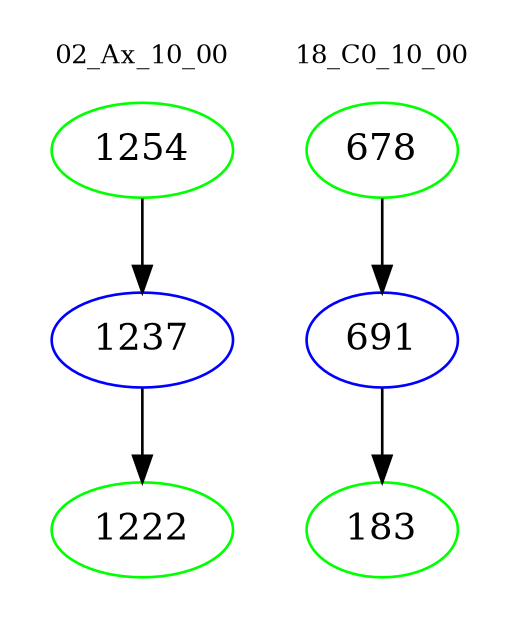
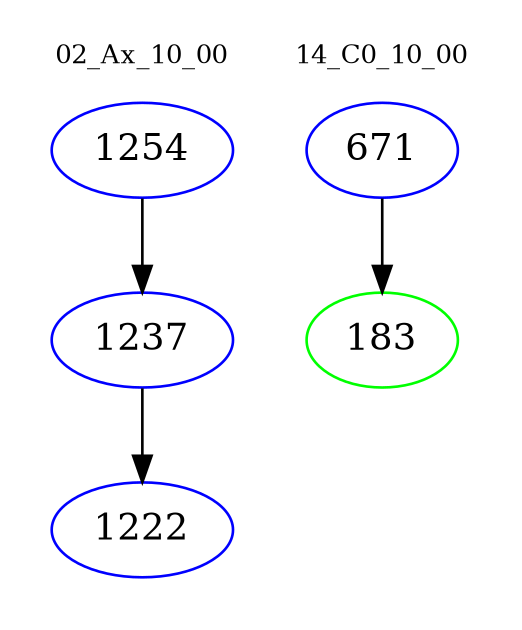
(382, 57) -> (382, 57)
(142, 150) -> (142, 150)
(382, 150) -> none
(382, 340) -> (382, 150)
(142, 530) -> (142, 530)
